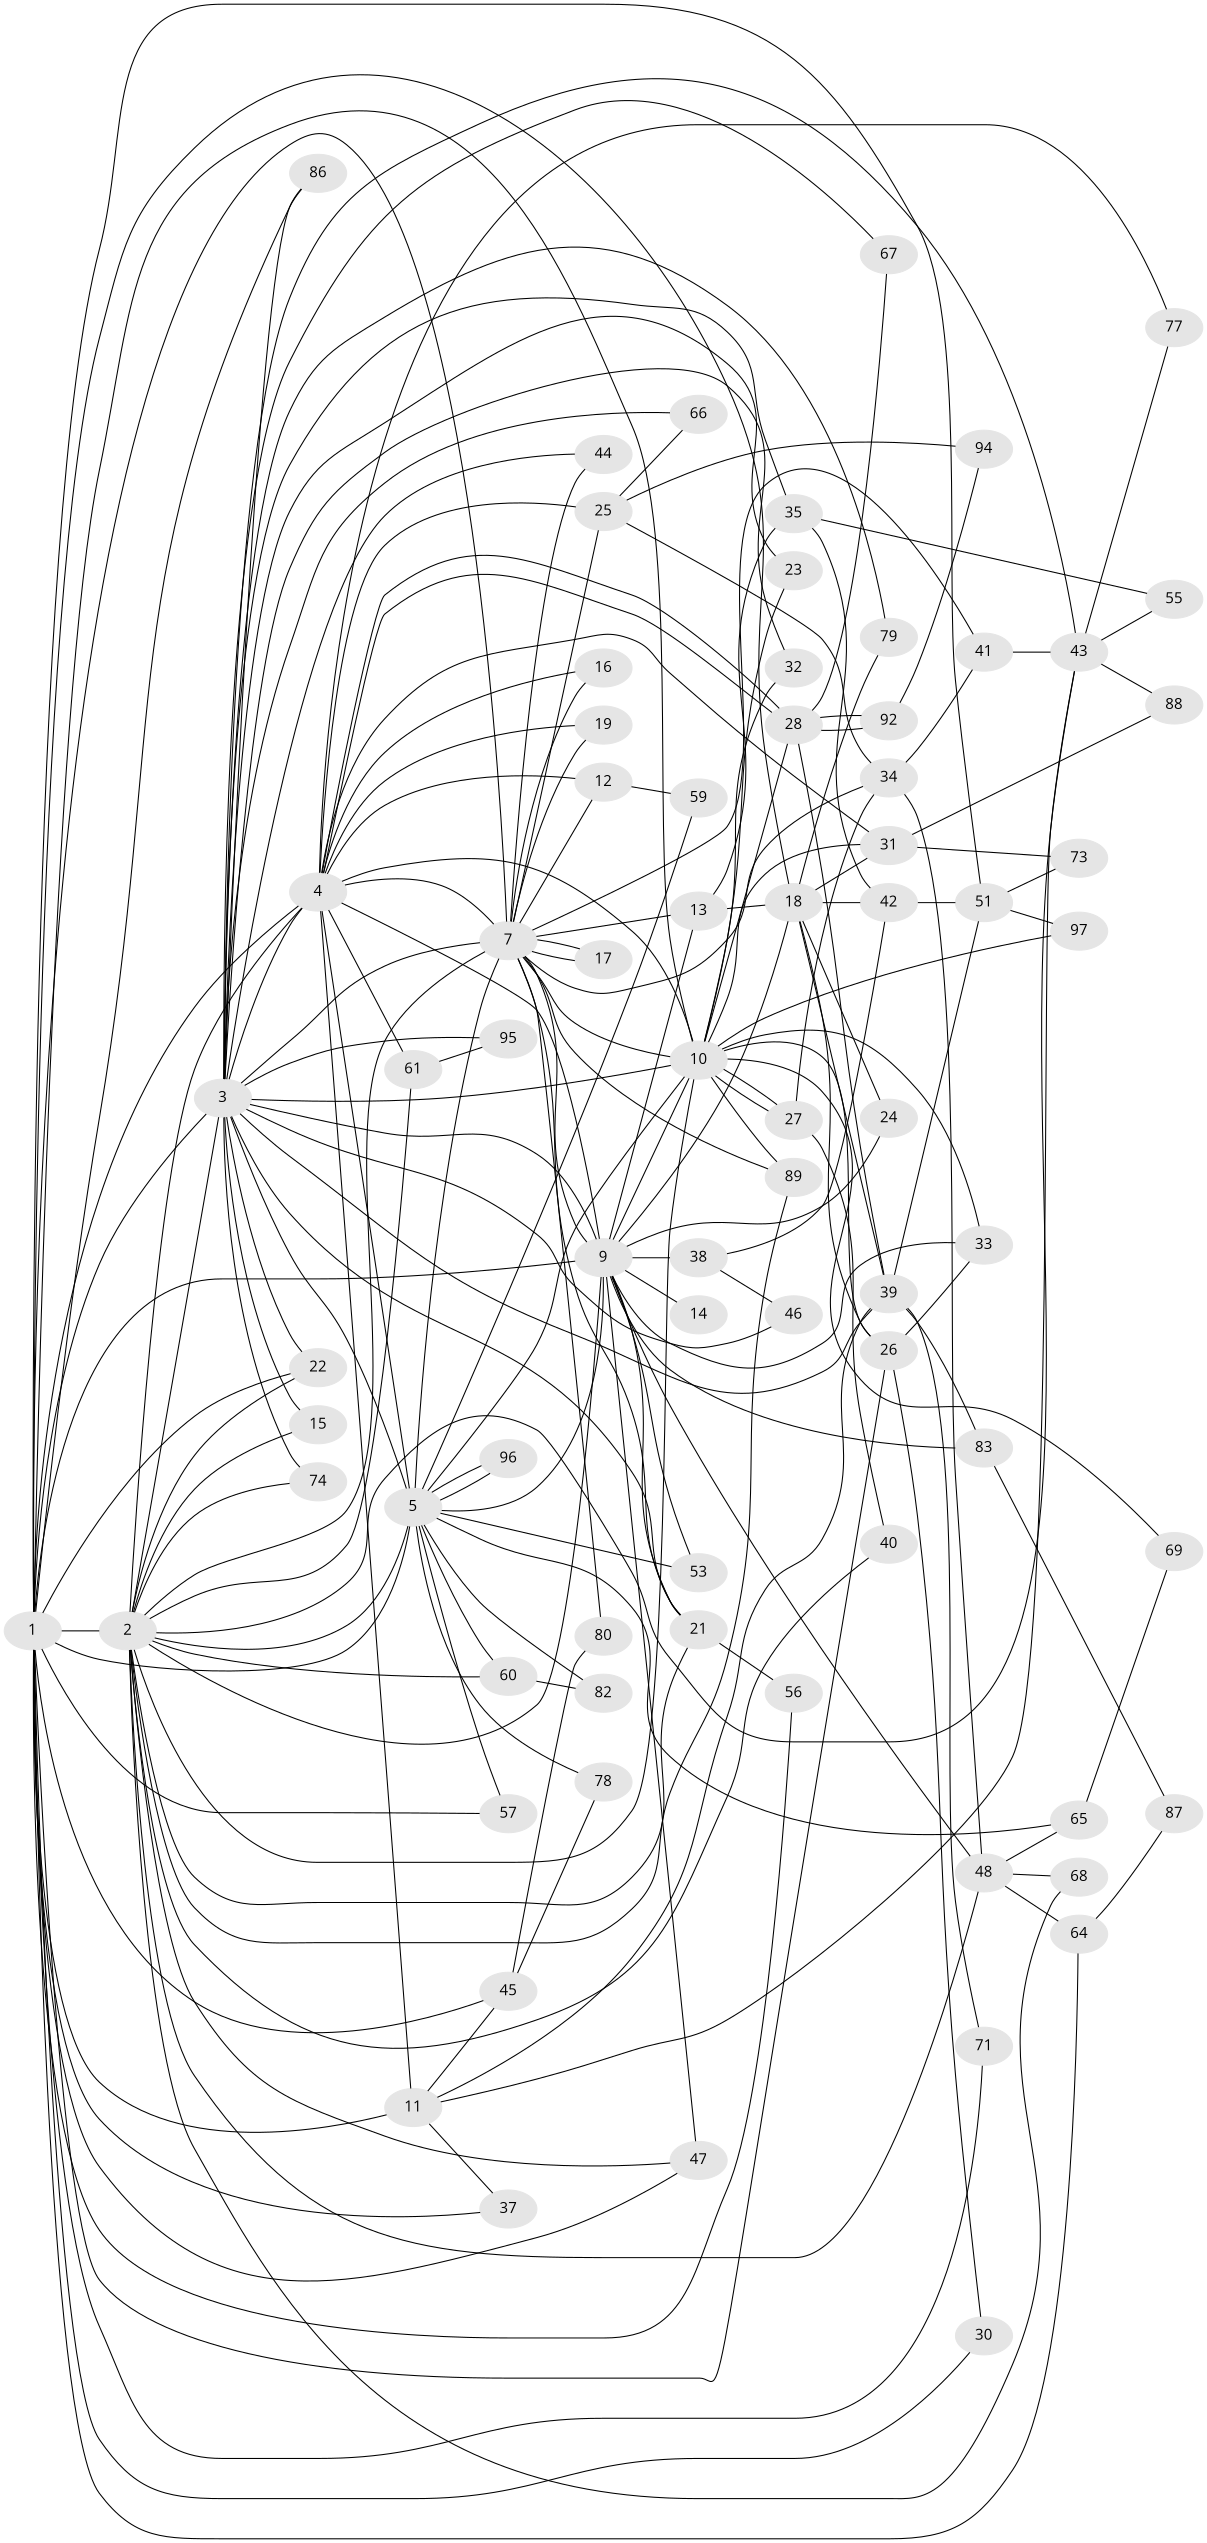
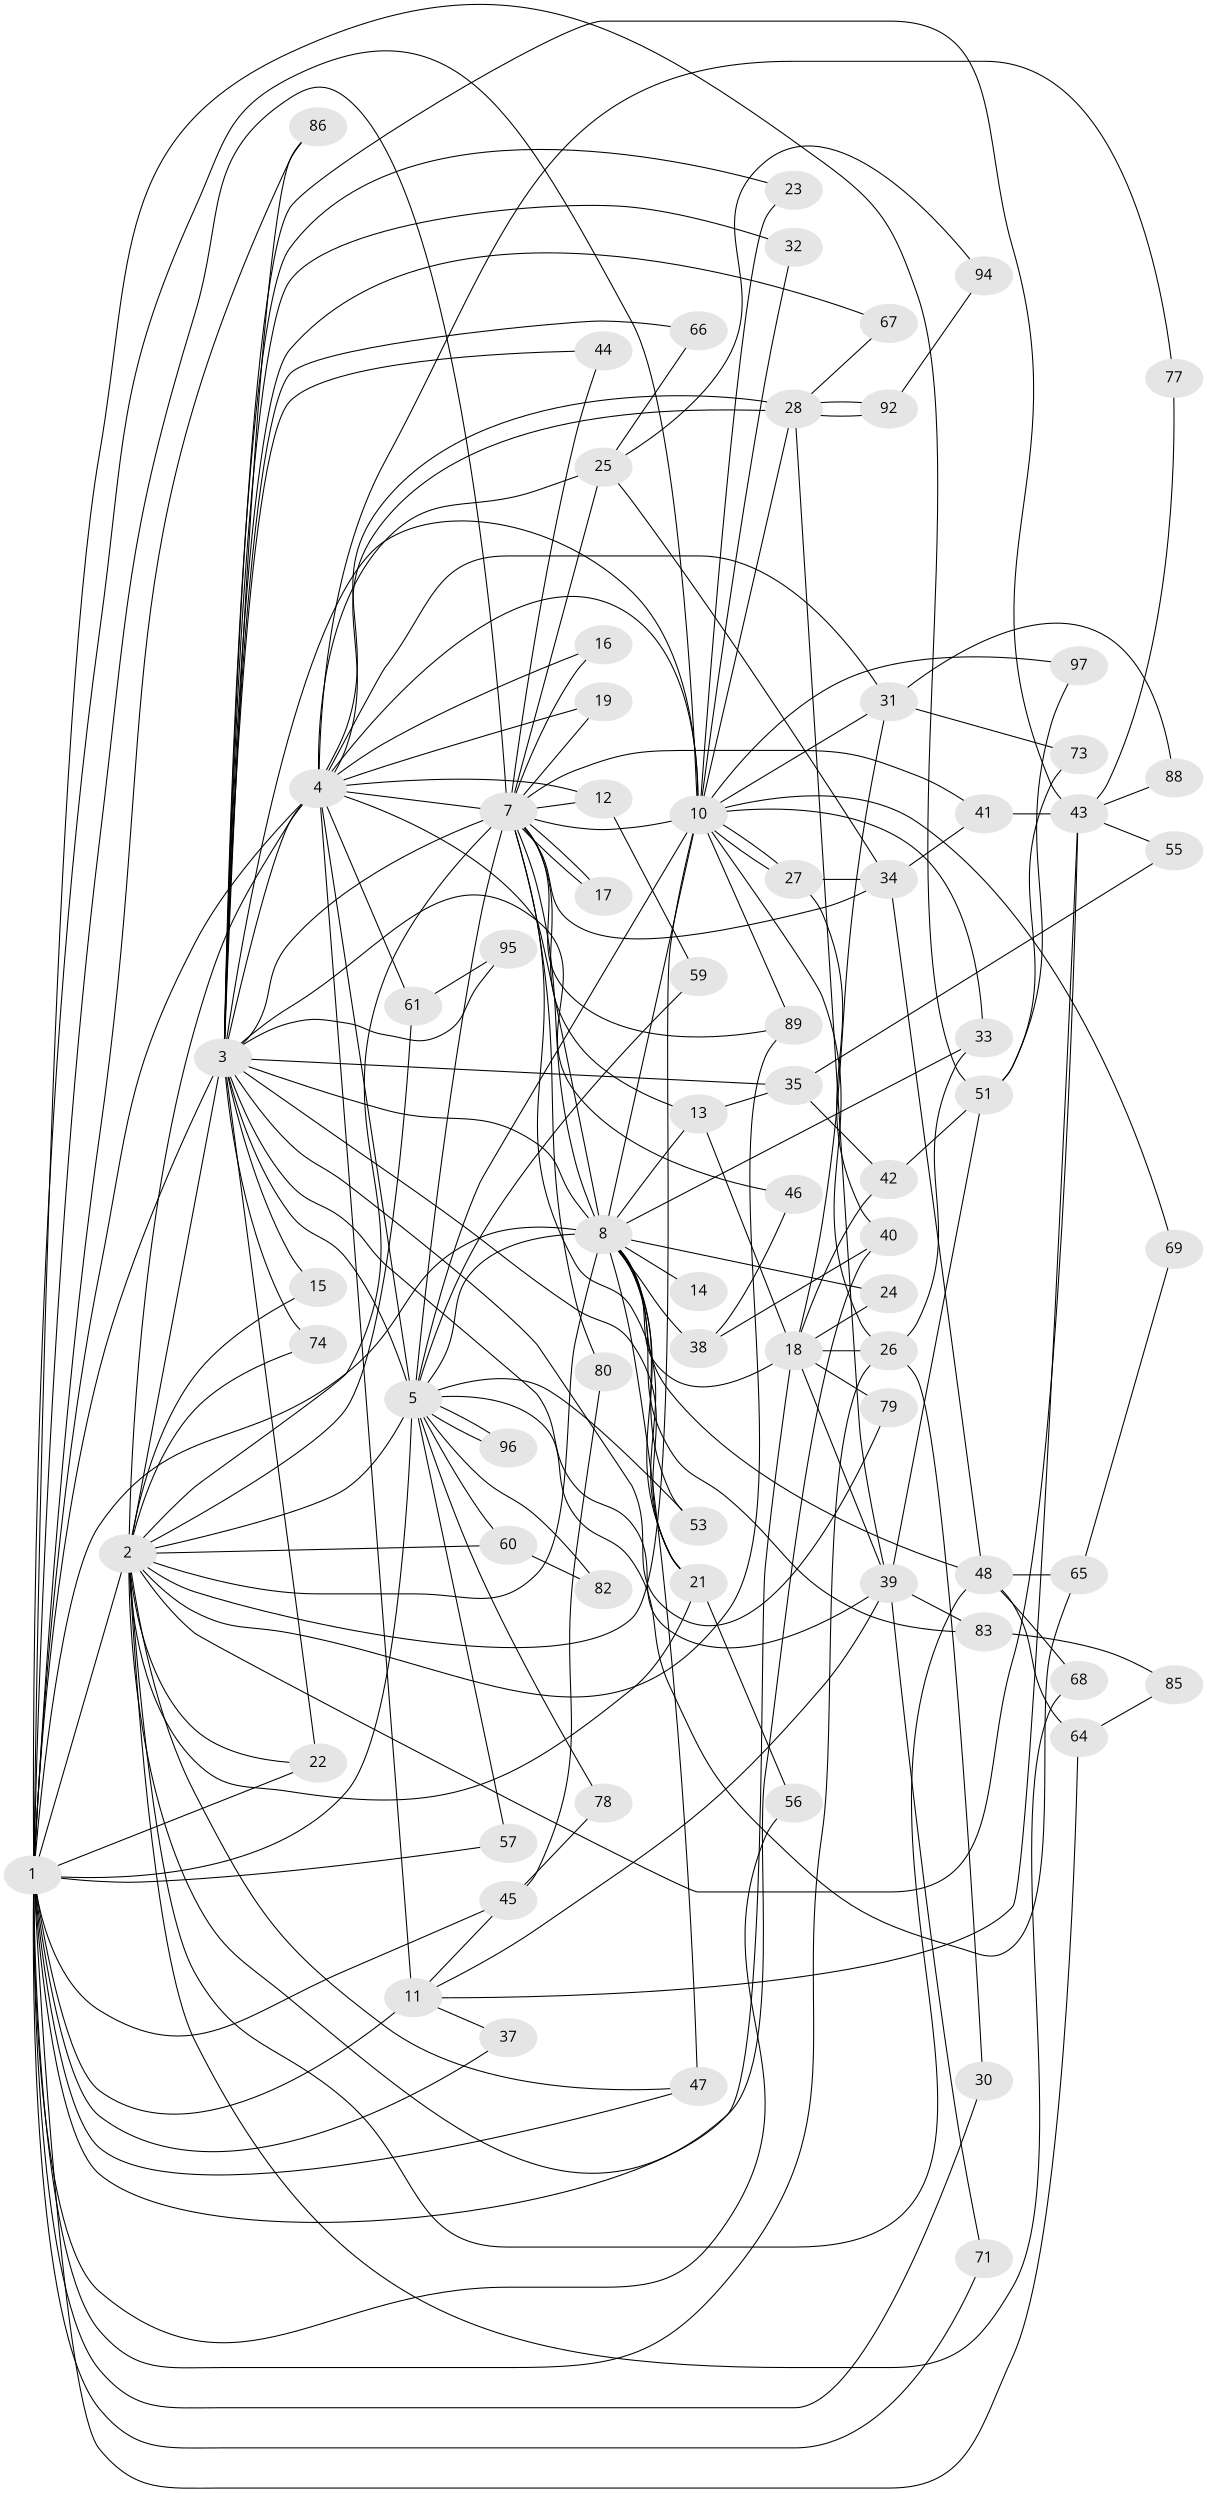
(839, 1157) -> (794, 1293)
(604, 1258) -> (604, 1235)
(1174, 1814) -> (1174, 1685)
